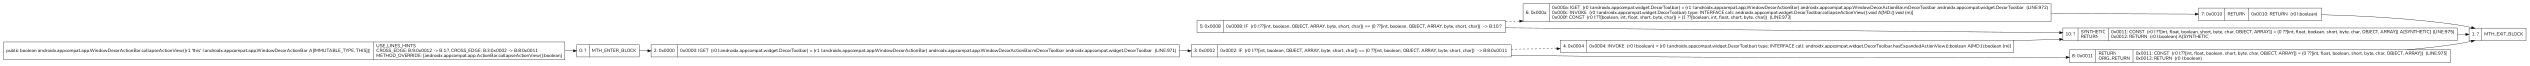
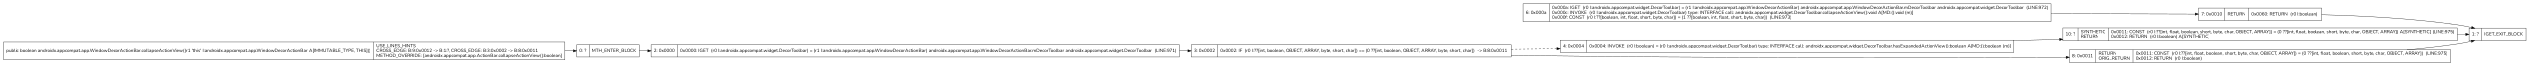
(2285, 14) -> (2285, 14)
(1351, 26) -> none
(2504, 34) -> (2504, 34)
